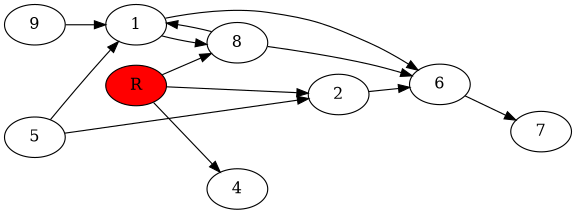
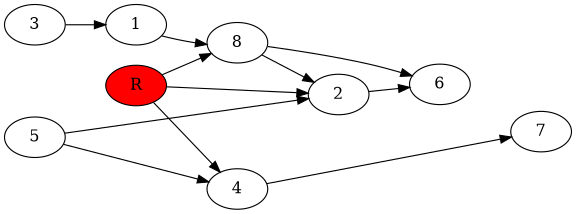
(292, 16) -> none
(35, 25) -> (35, 25)
(195, 28) -> (283, 66)
(80, 84) -> (131, 162)
(485, 106) -> (384, 161)
